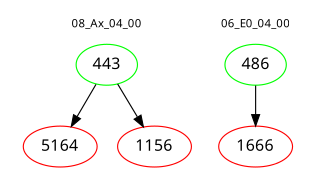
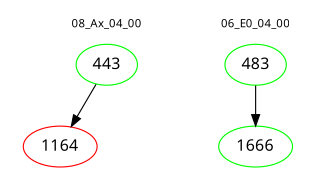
(256, 65) -> (256, 65)
(60, 147) -> (60, 147)
(155, 147) -> none
(256, 147) -> (256, 147)
